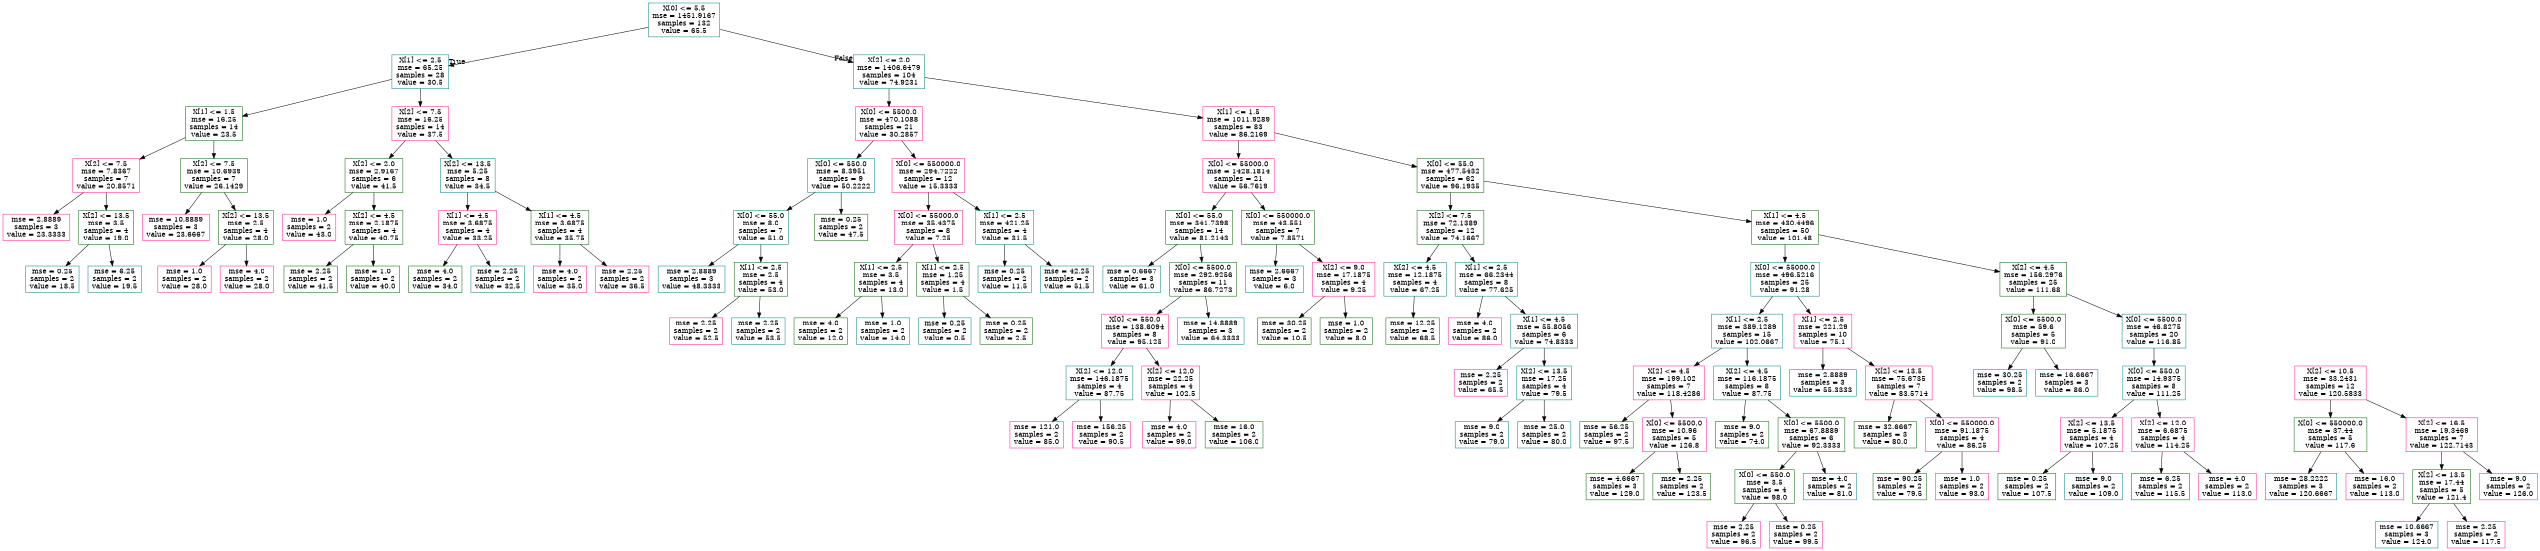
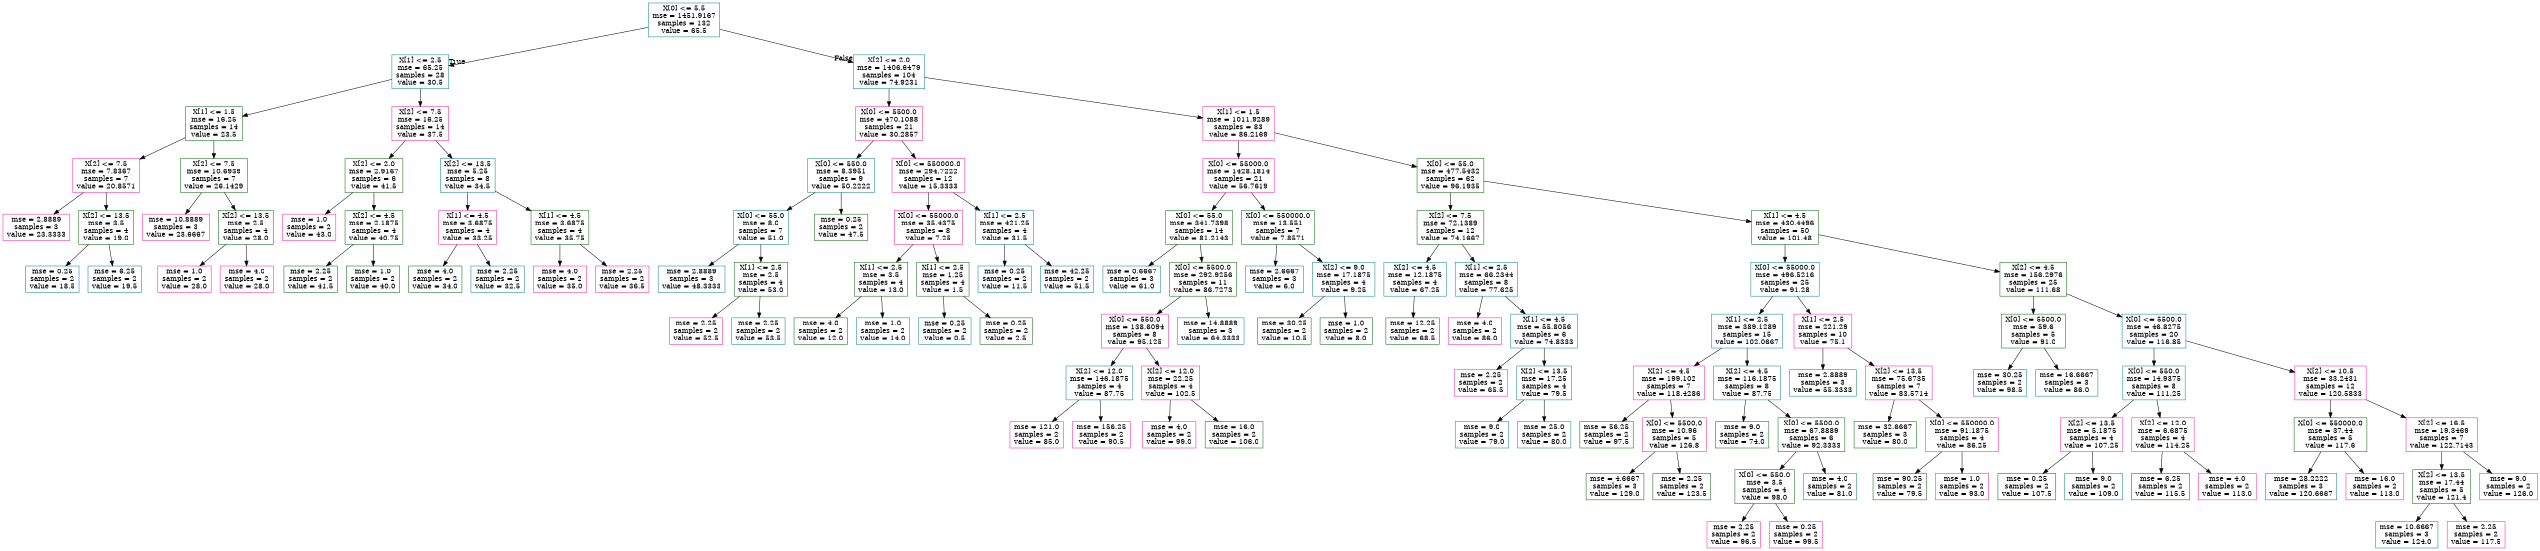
(1278, 227) -> (1278, 227)
(1344, 279) -> (1344, 279)
none -> (2238, 356)
